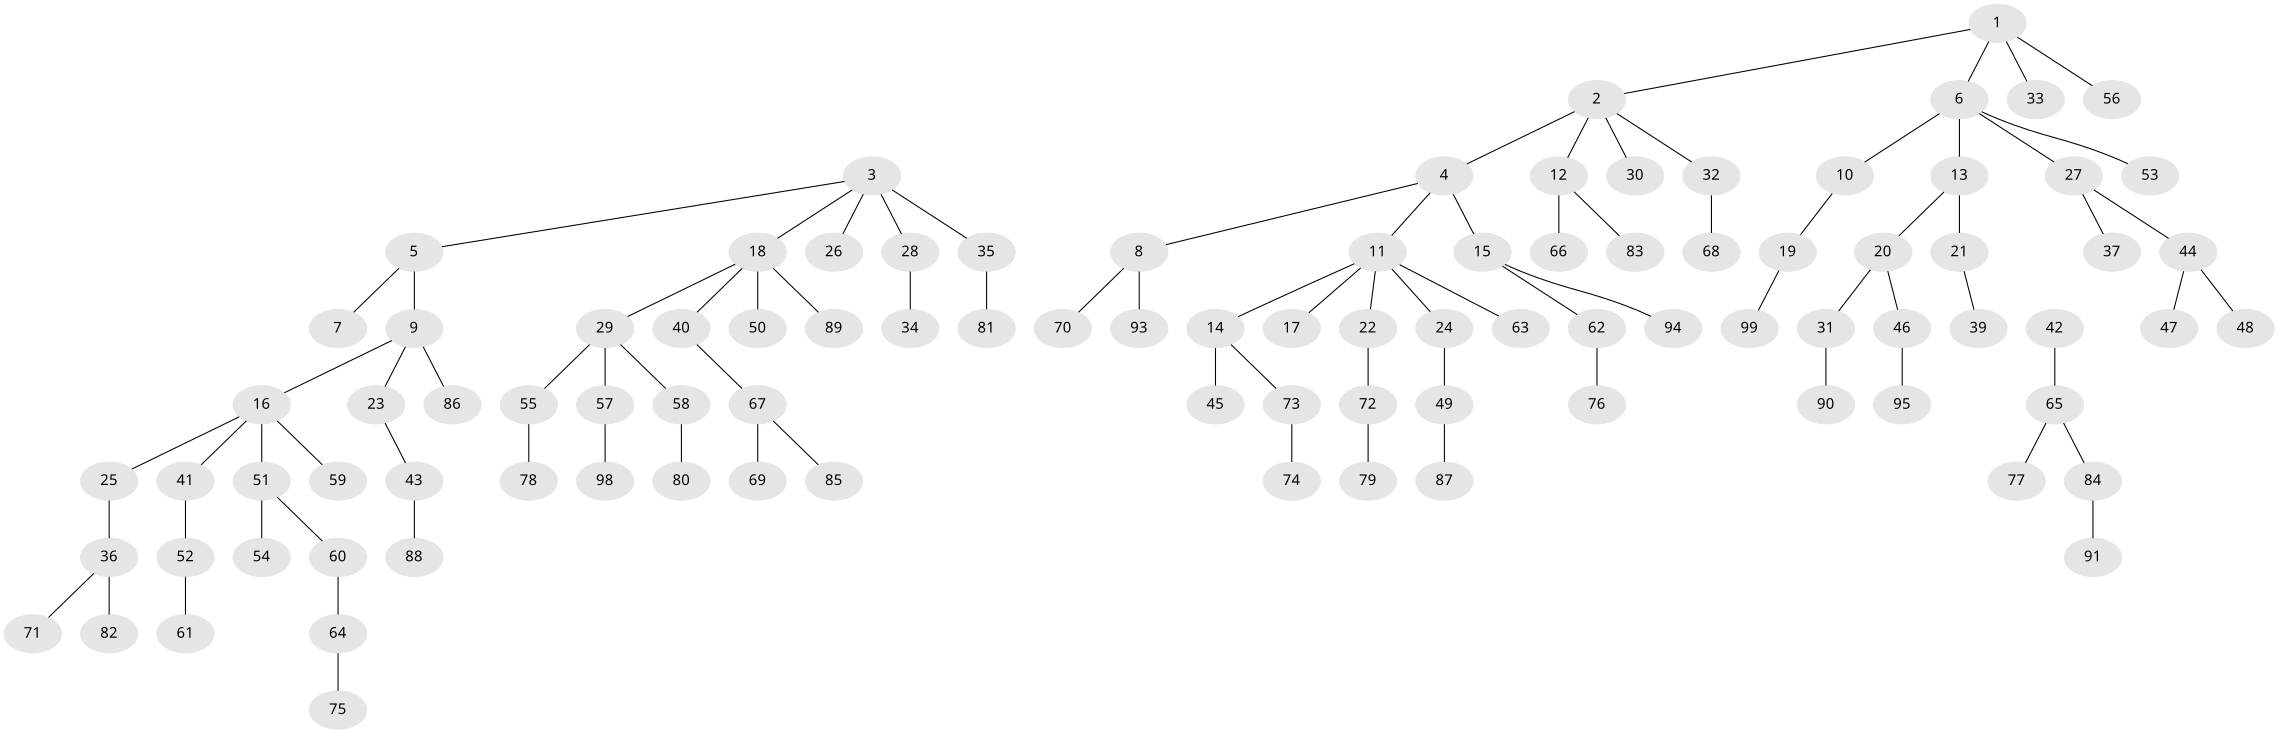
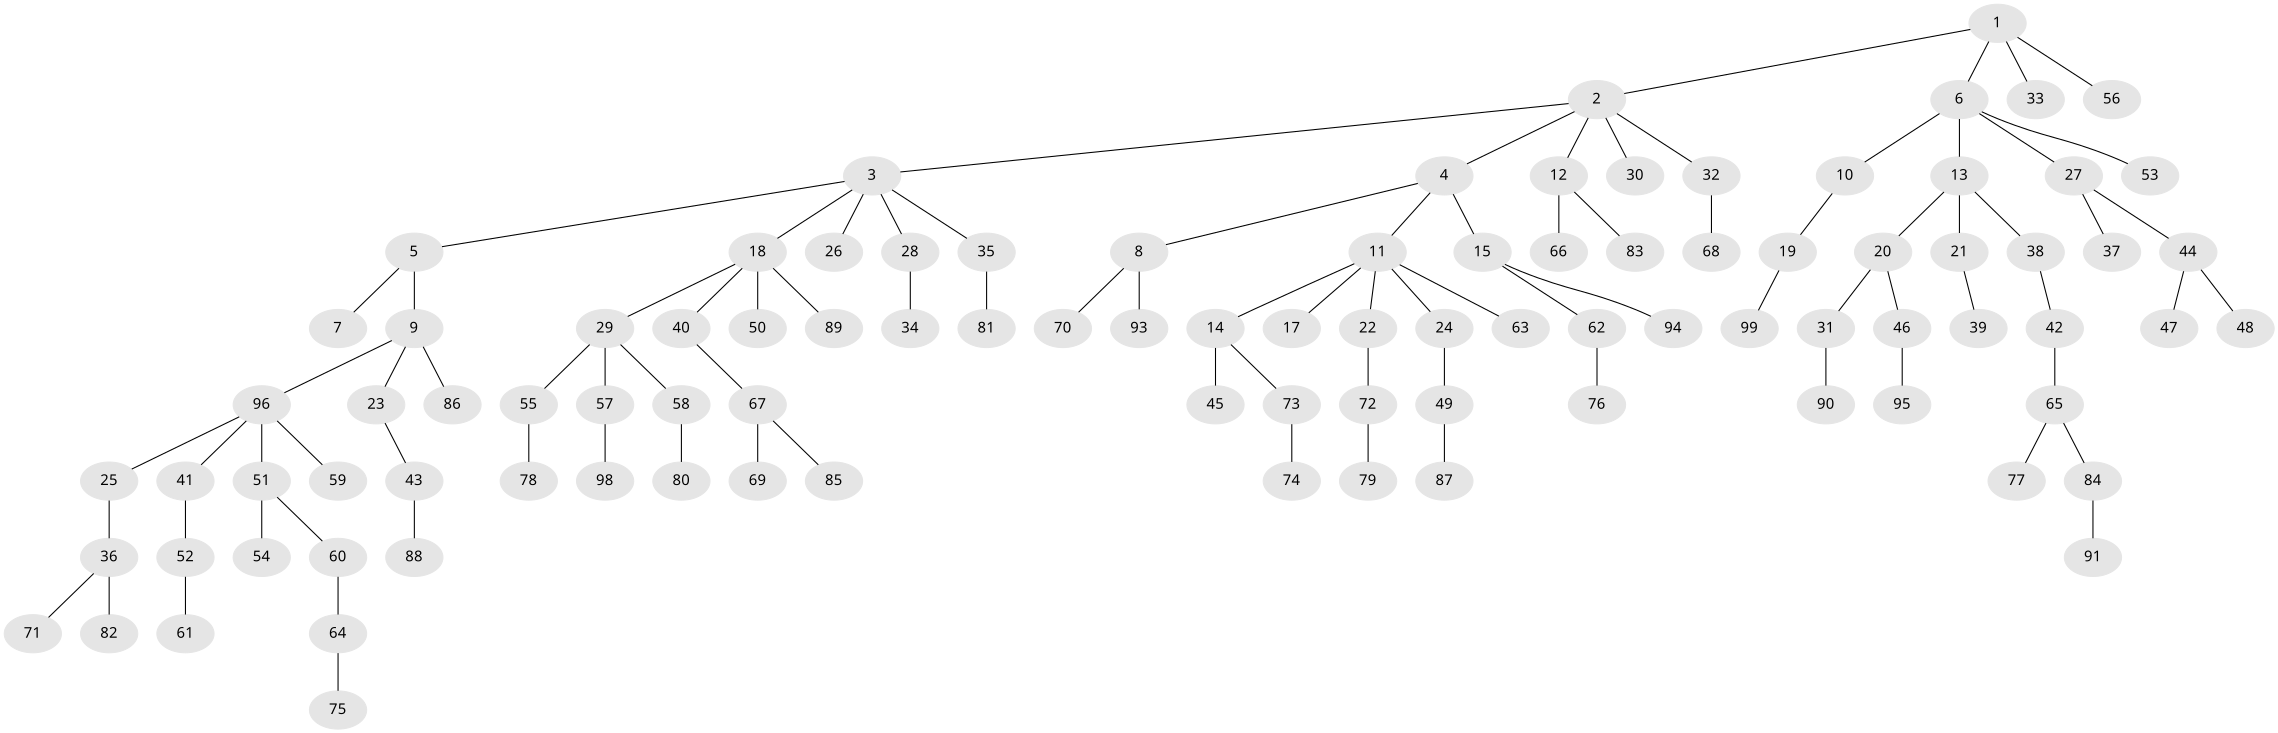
none -> (1234, 138)
none -> (2036, 252)
(262, 405) -> (262, 405)
